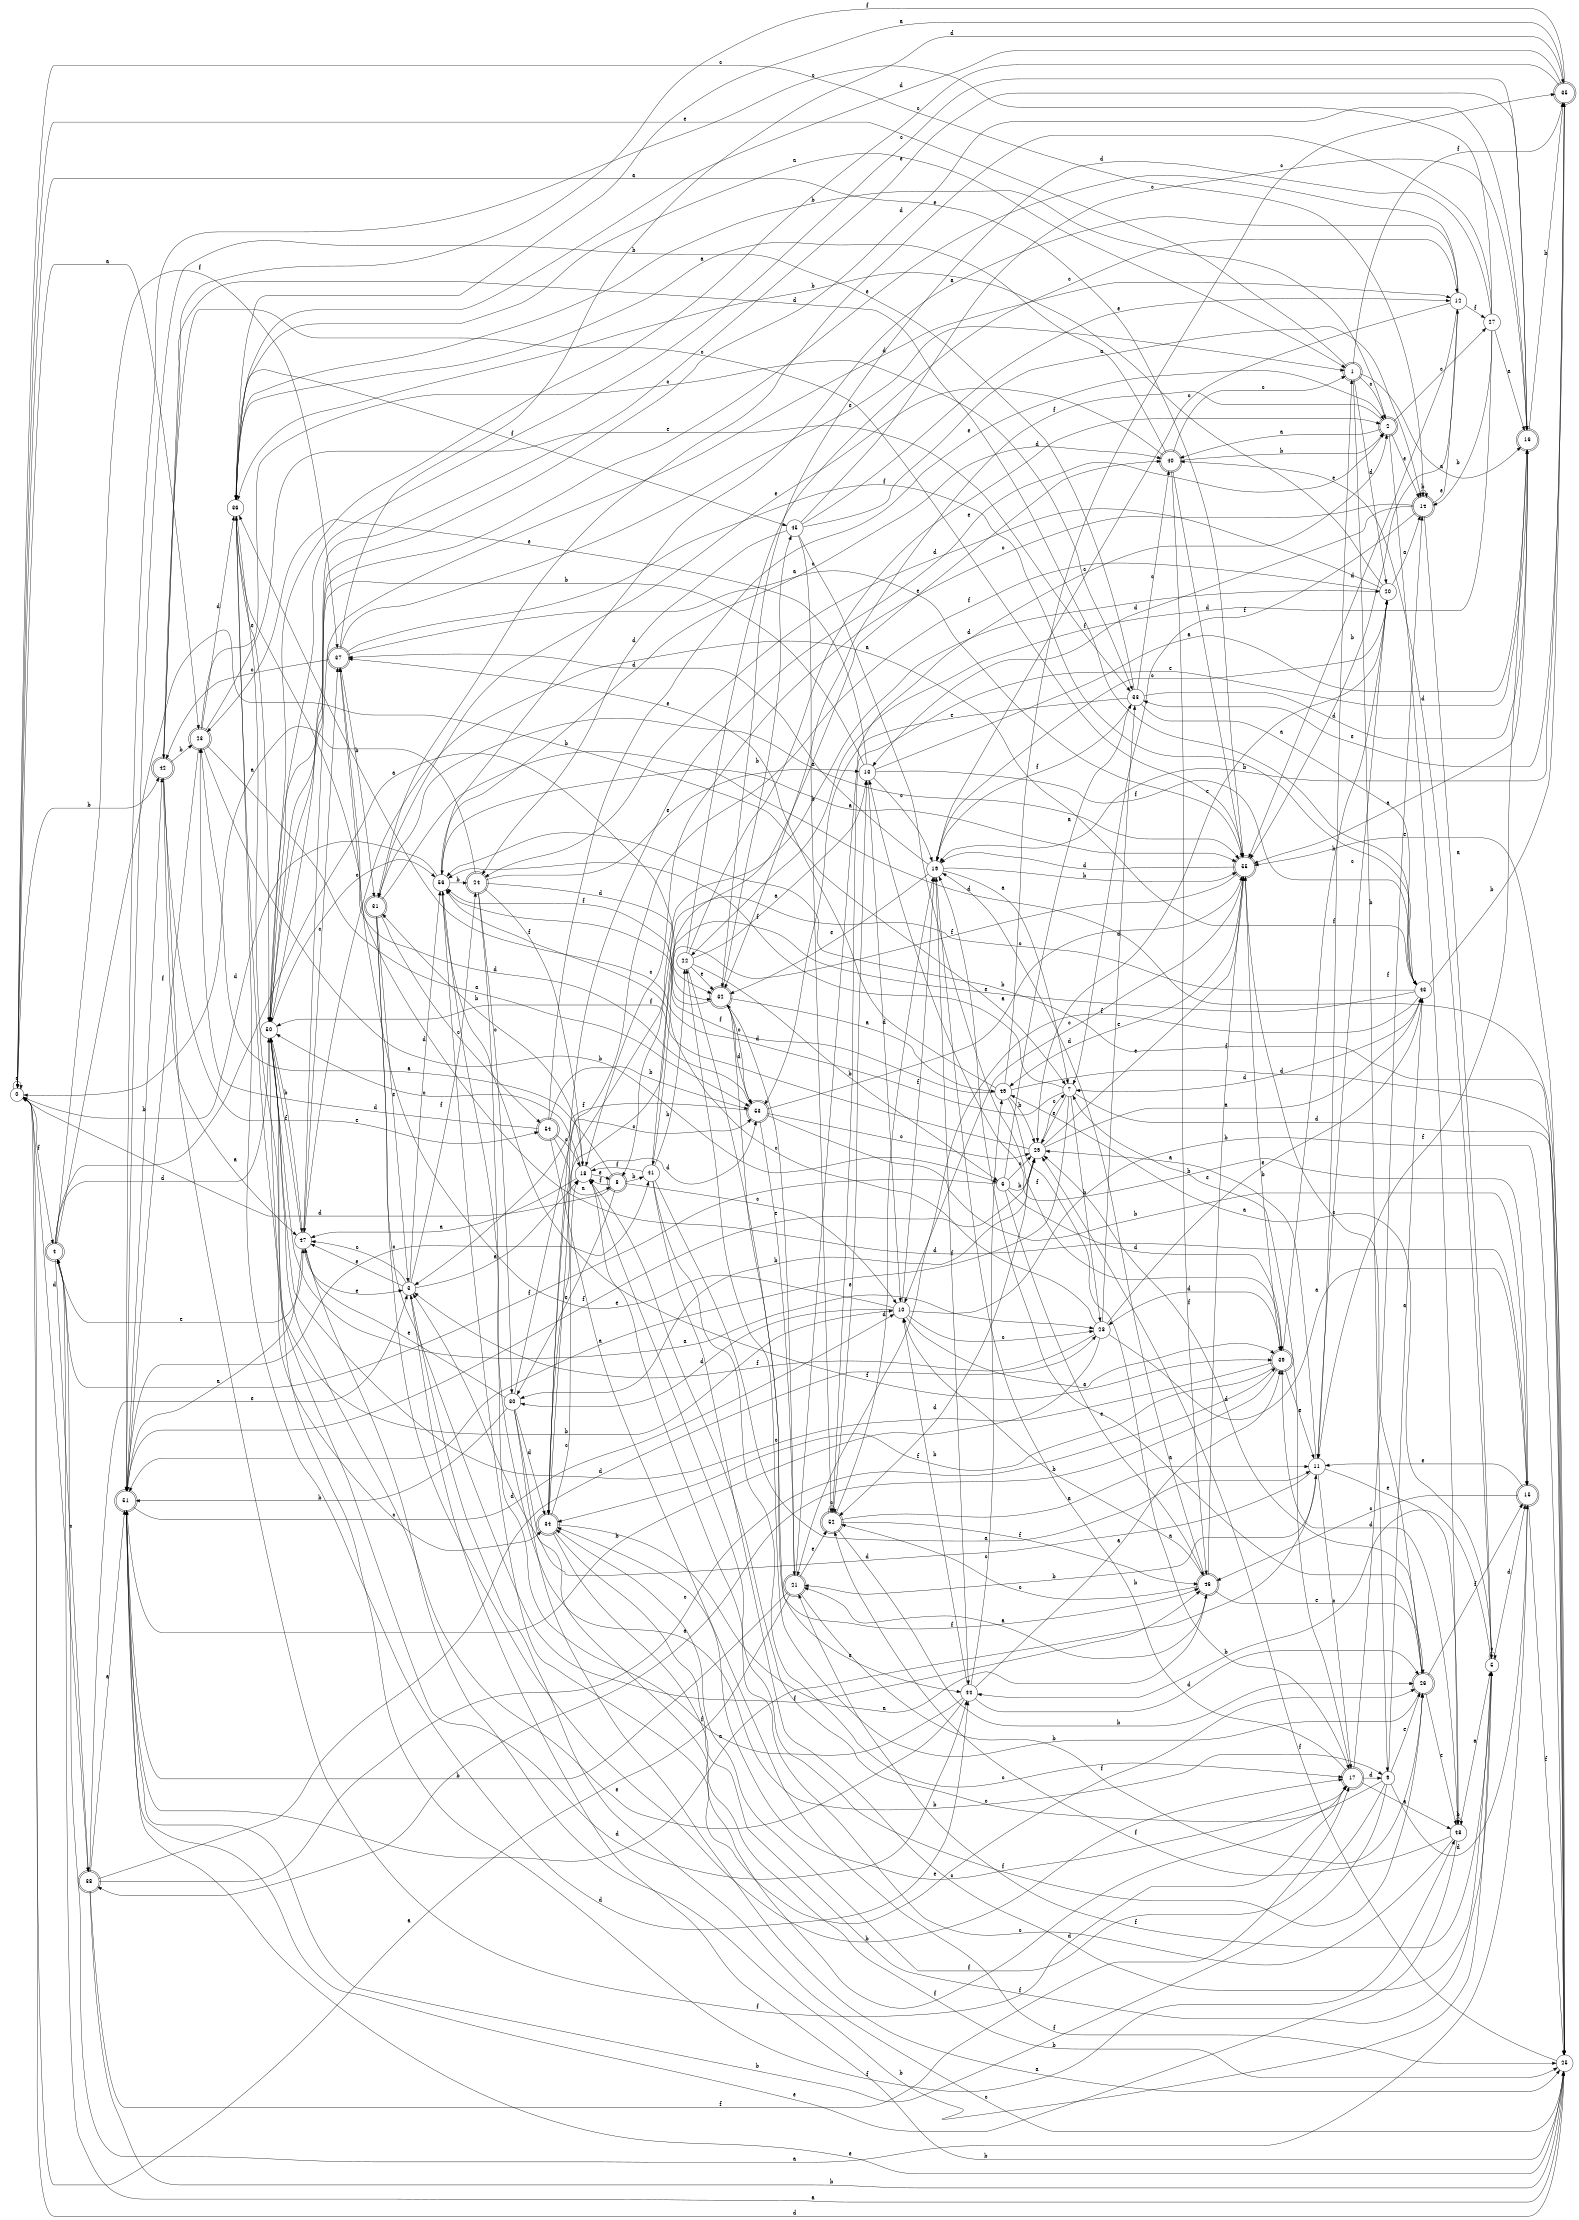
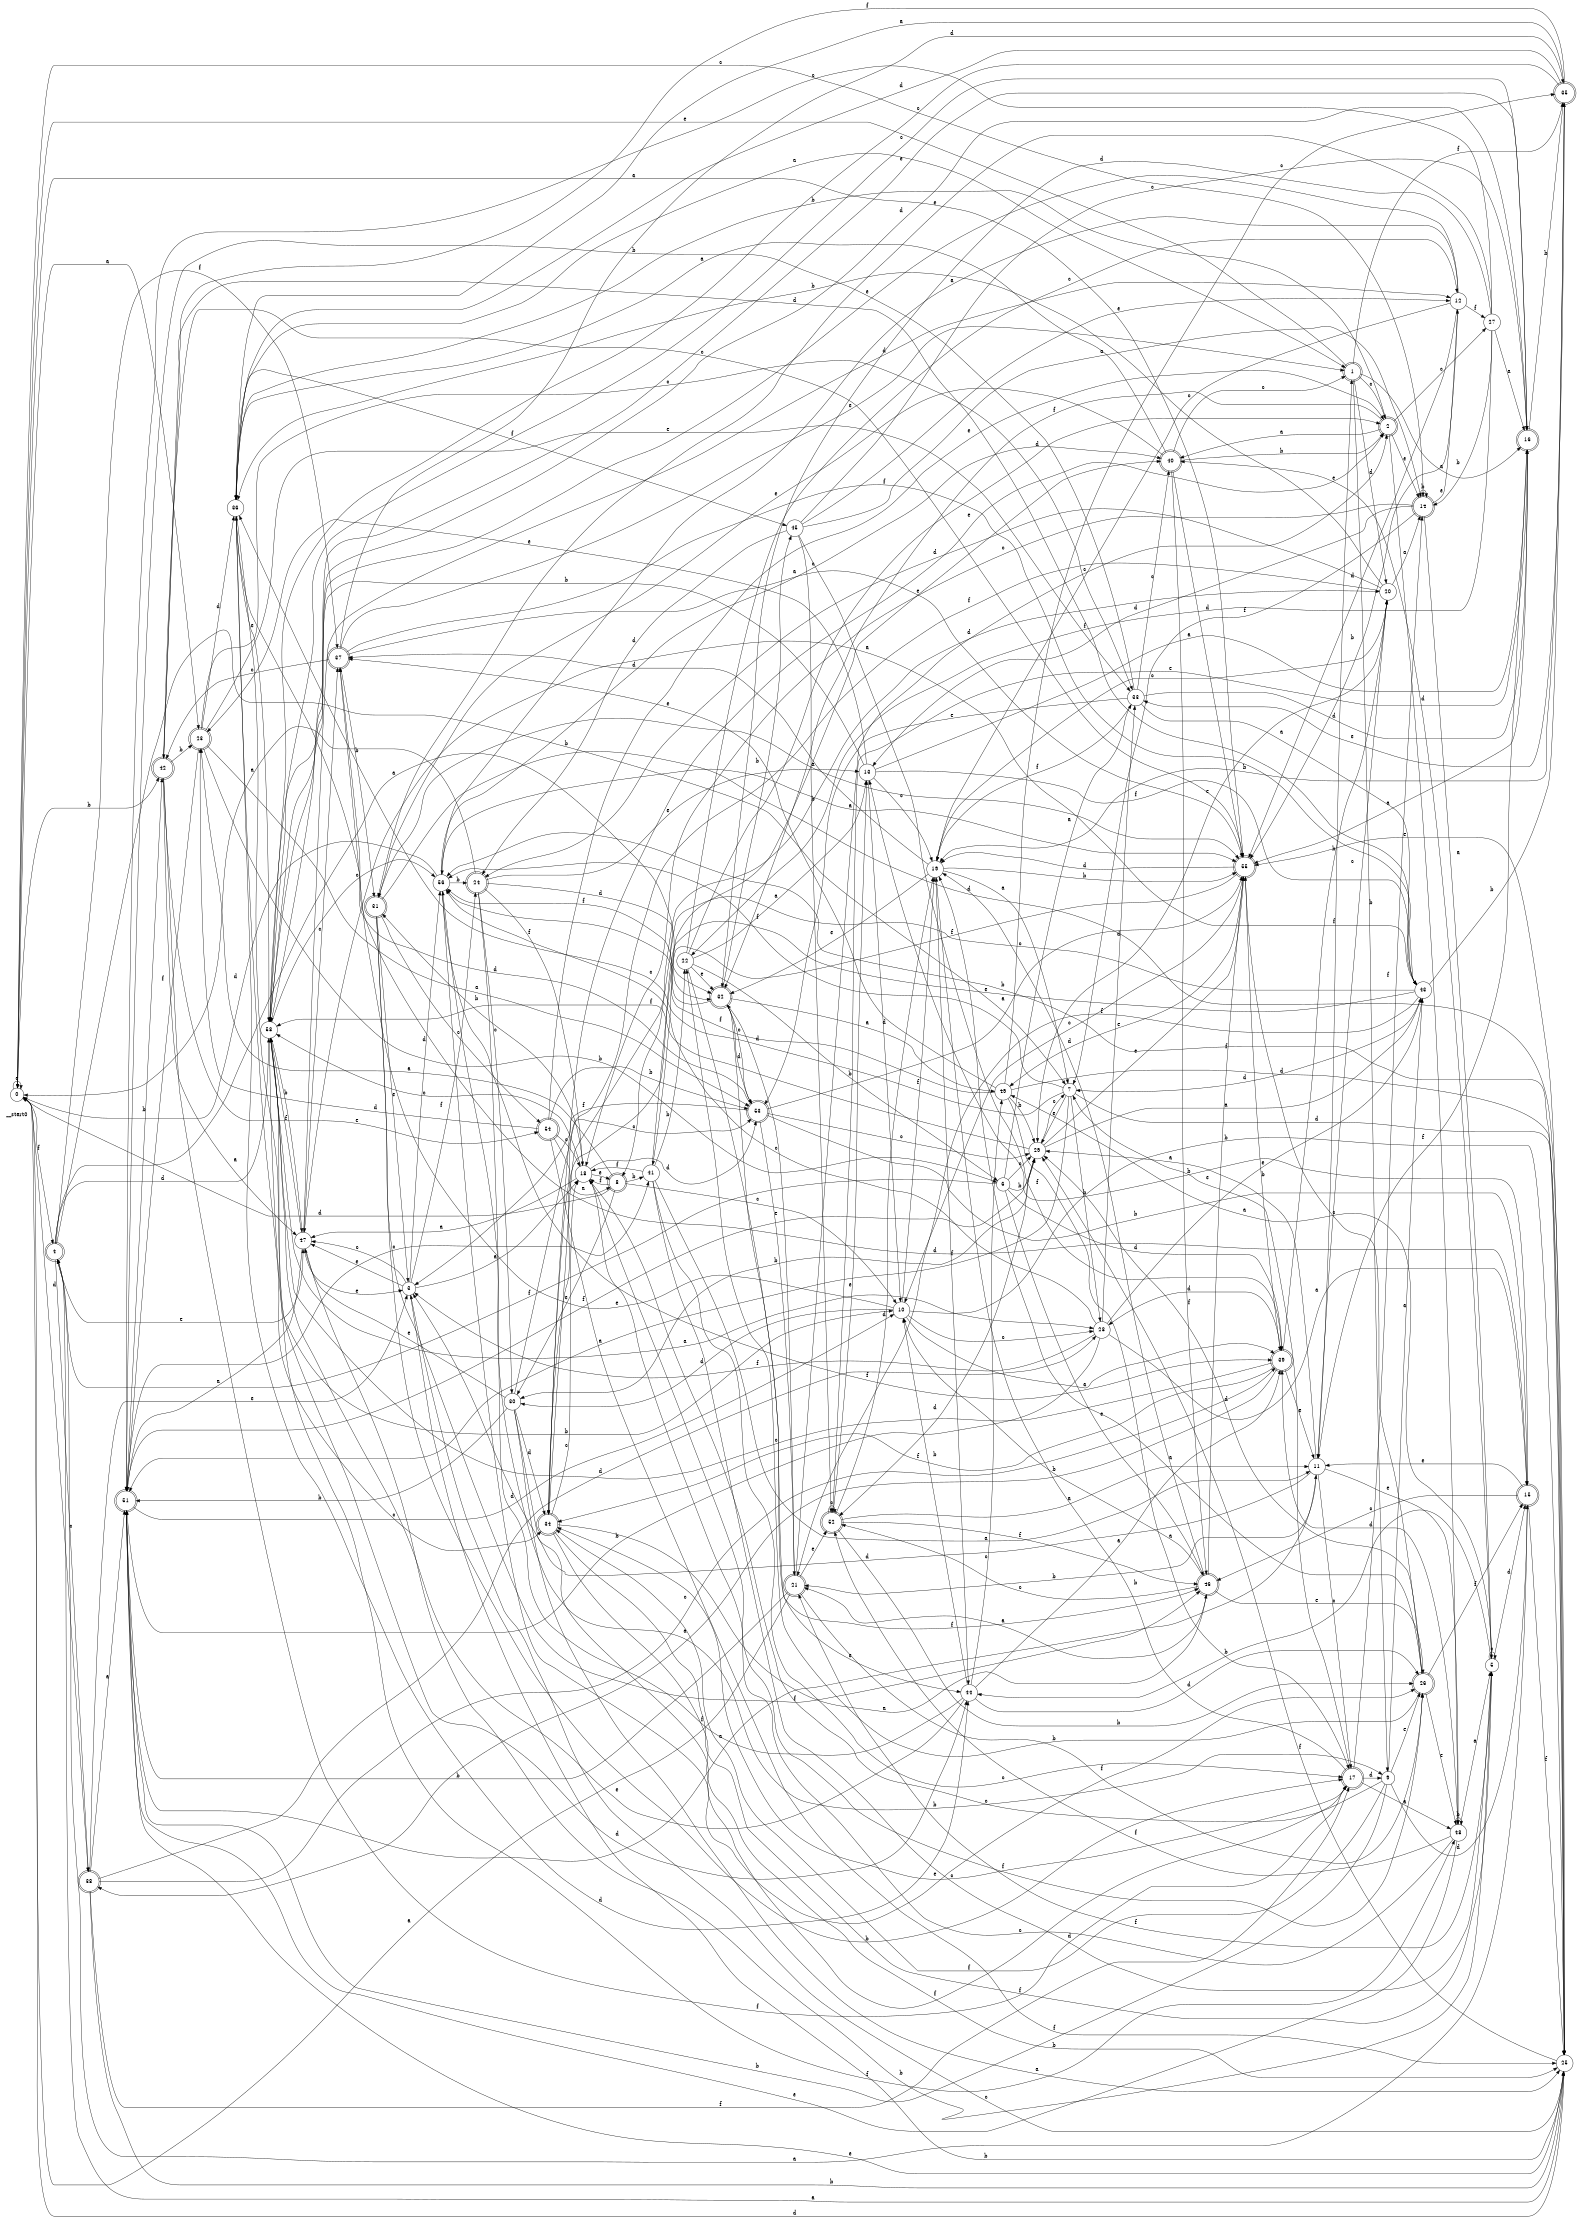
(269, 1030) -> (269, 1030)
none -> (17, 1115)
